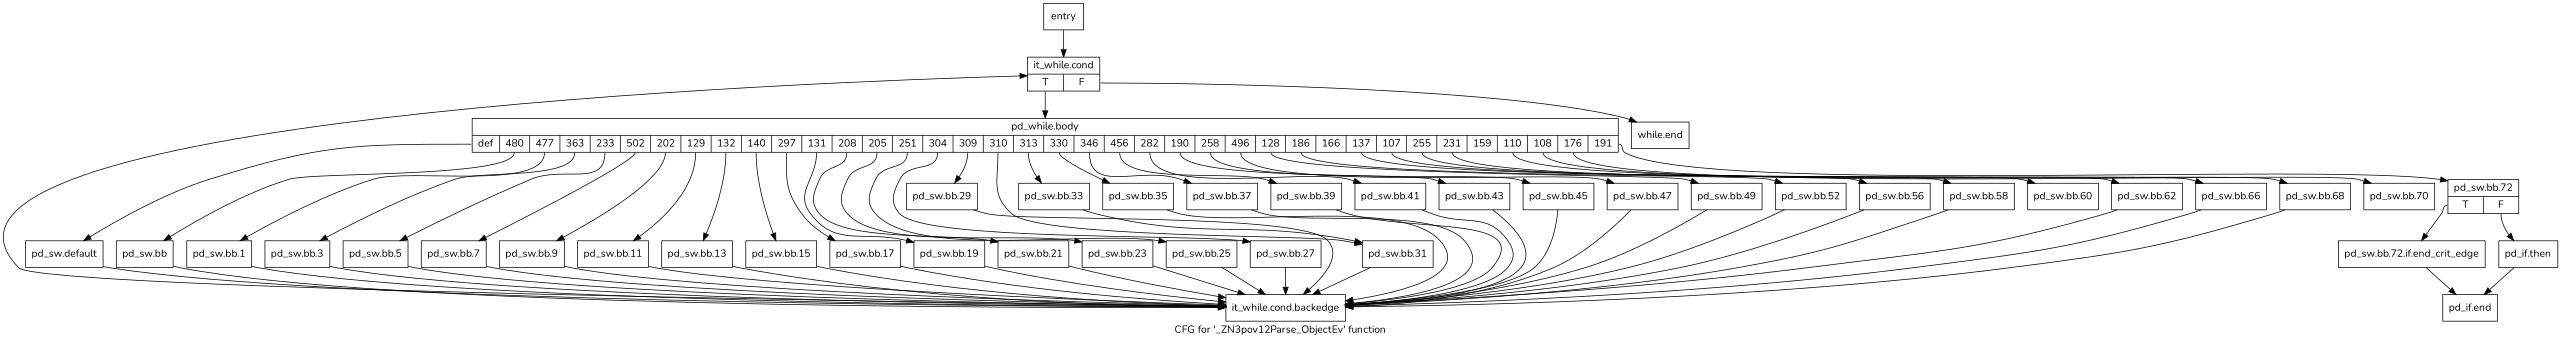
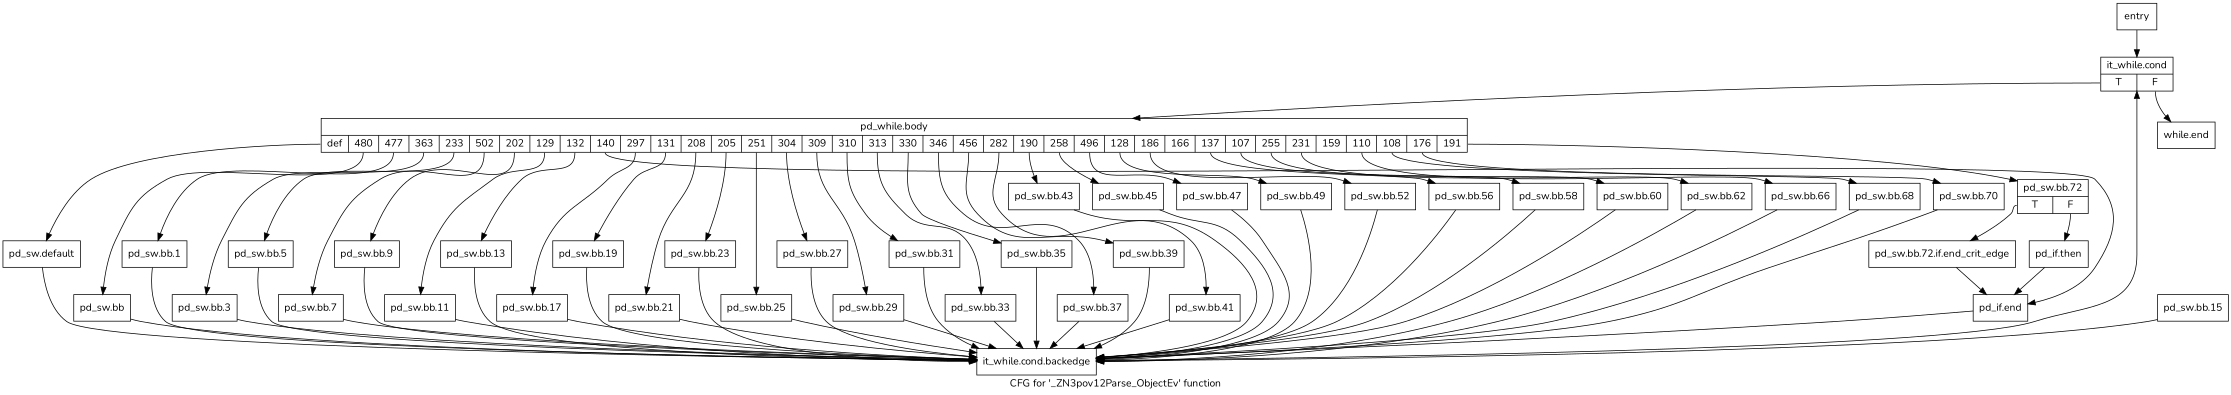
(761, 194) -> (1434, 170)
(1218, 229) -> (1006, 332)
none -> (1374, 329)
none -> (1530, 332)
none -> (1539, 338)
